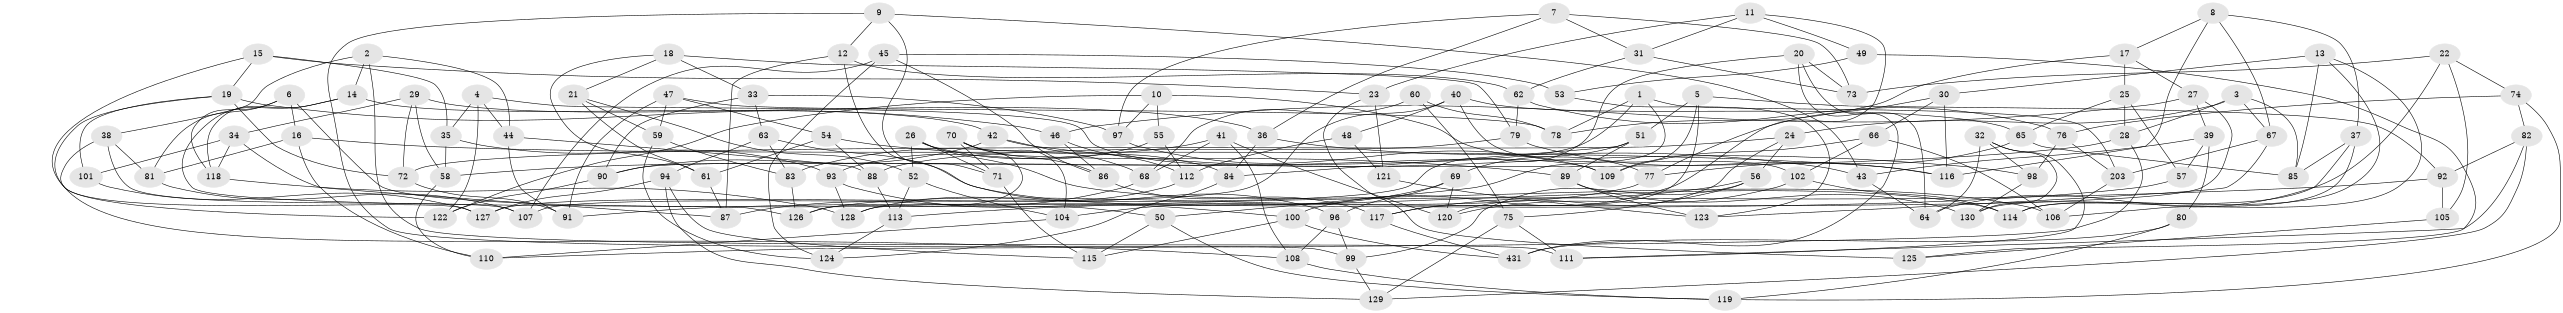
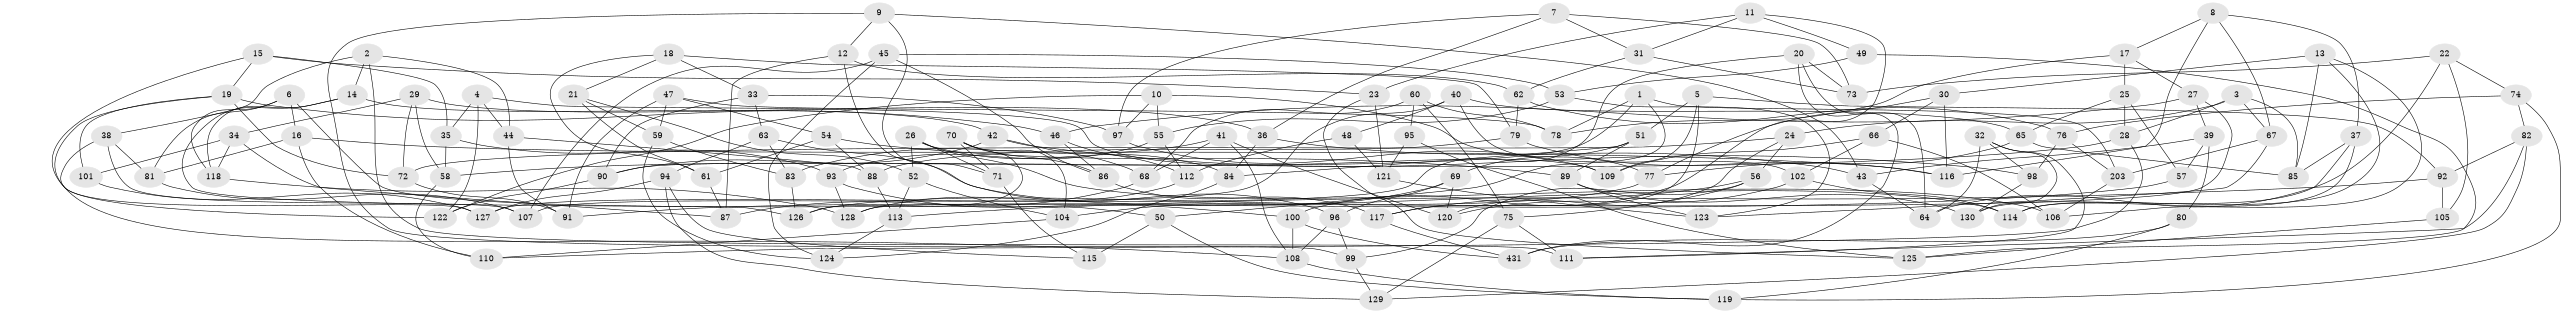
none -> (1361, 121)
none -> (1410, 136)
(1187, 239) -> (1293, 239)
